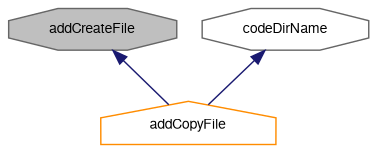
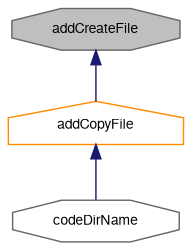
(231, 83) -> (96, 179)
